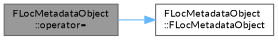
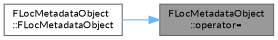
(131, 20) -> (136, 20)
